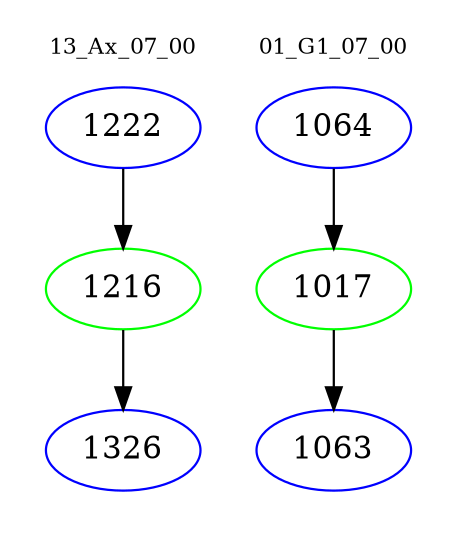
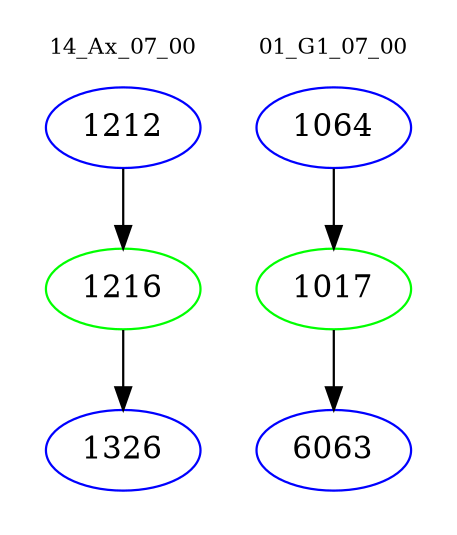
(123, 48) -> (123, 48)
(123, 128) -> (123, 128)
(334, 450) -> (334, 450)
